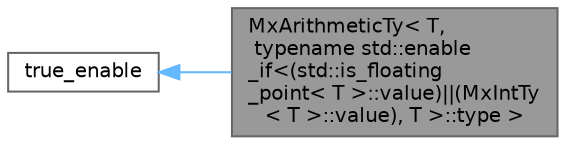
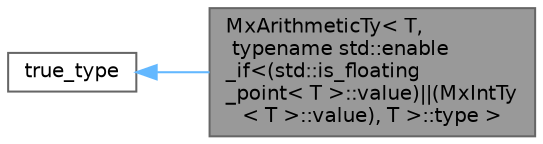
(83, 72) -> (72, 72)
